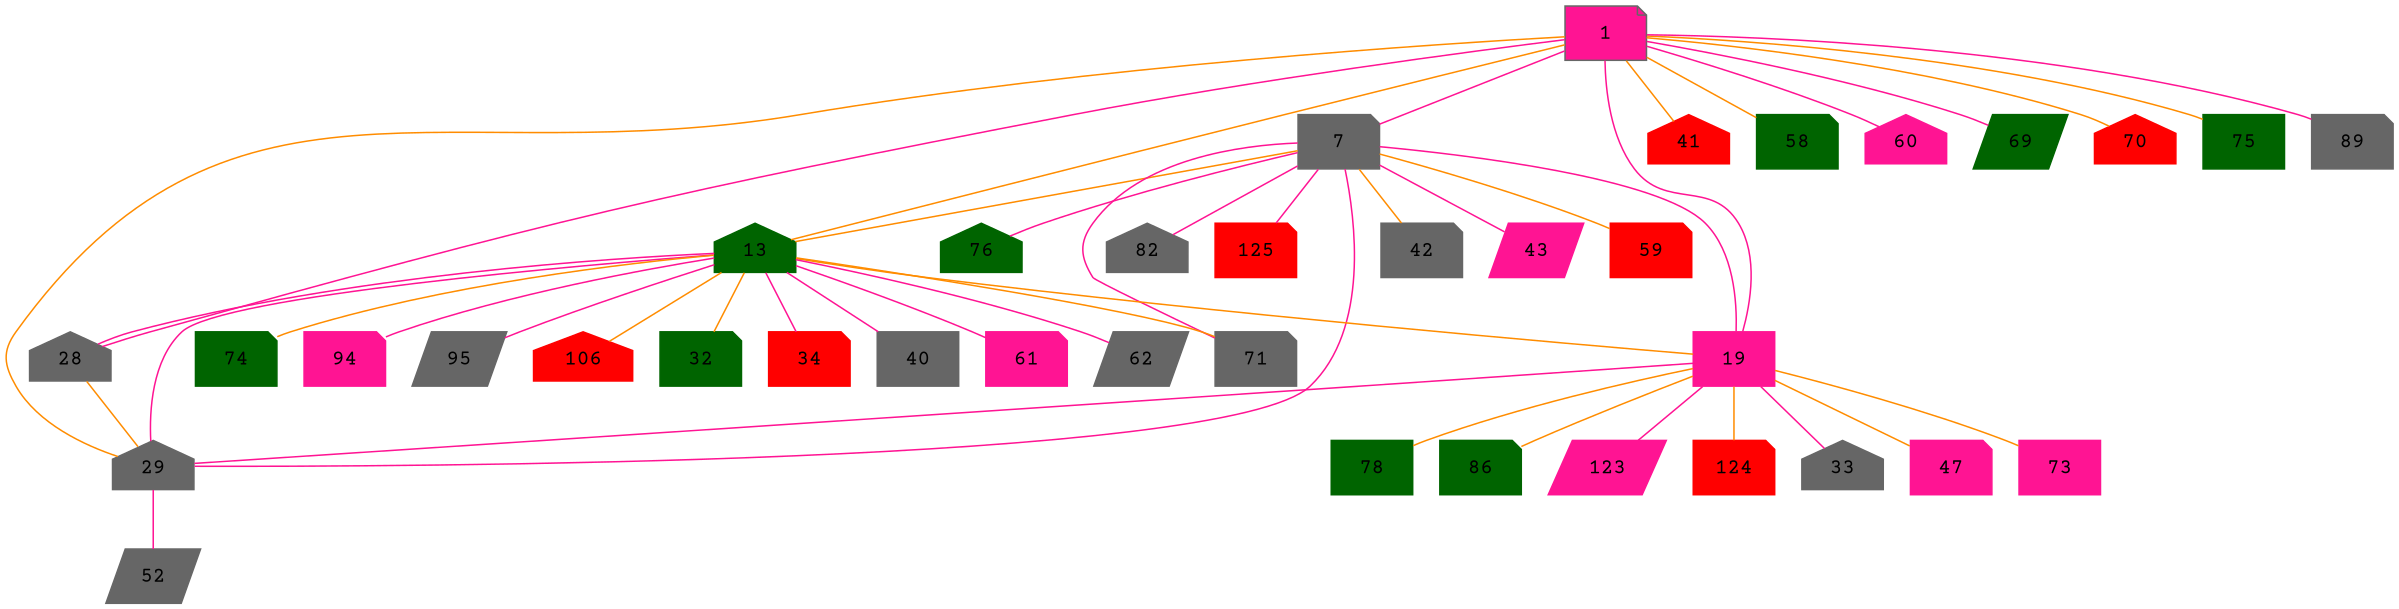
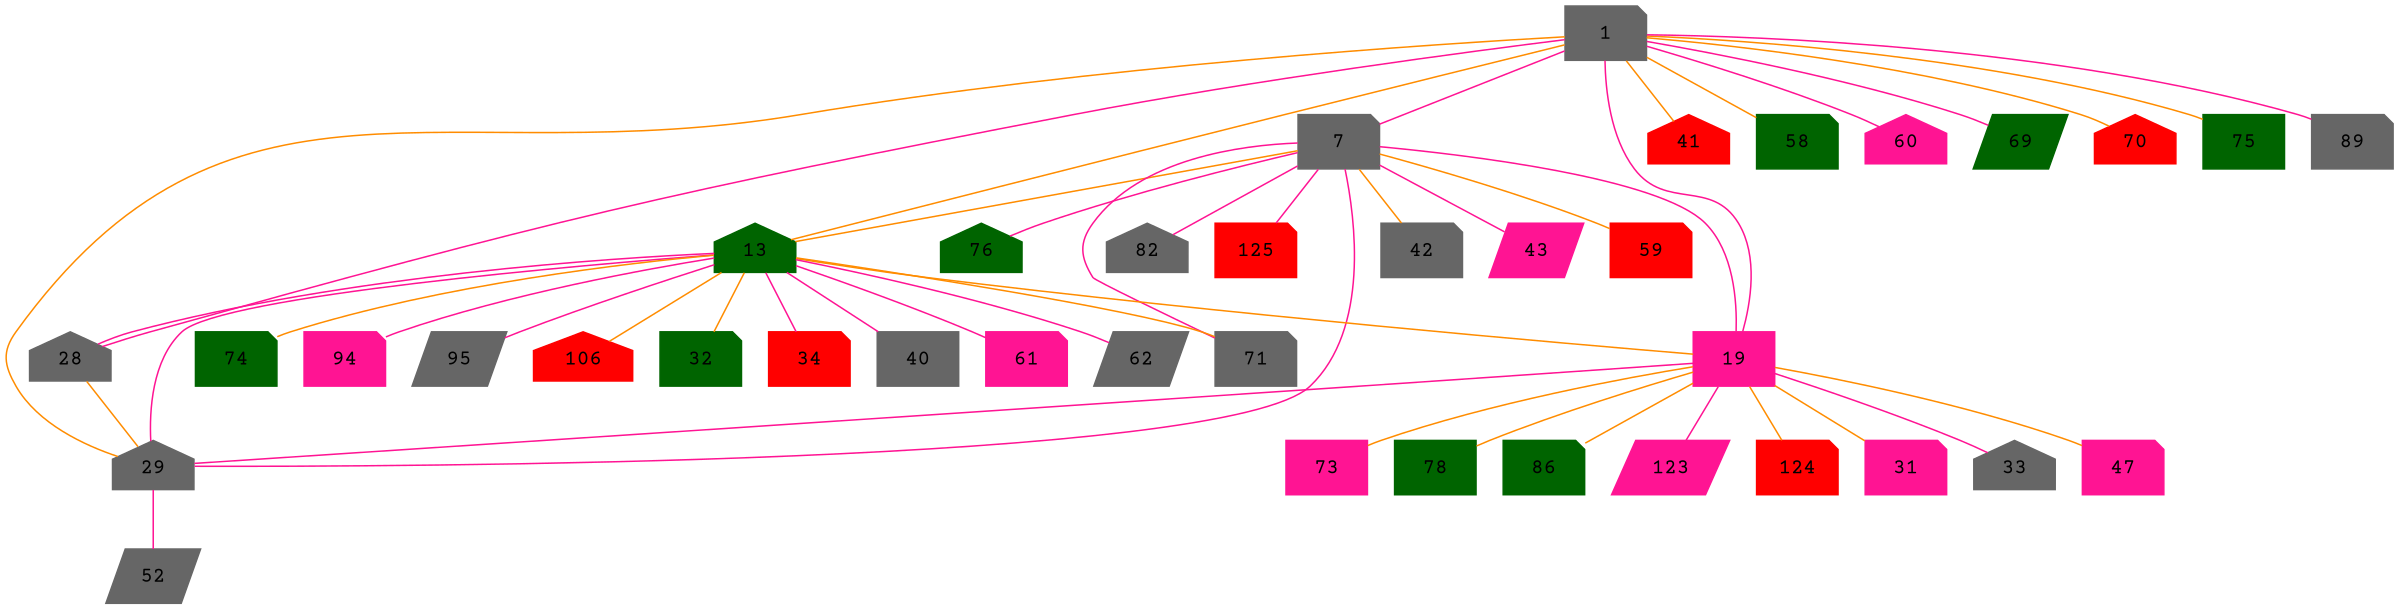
(1606, 33) -> (1606, 33)
none -> (1906, 468)
